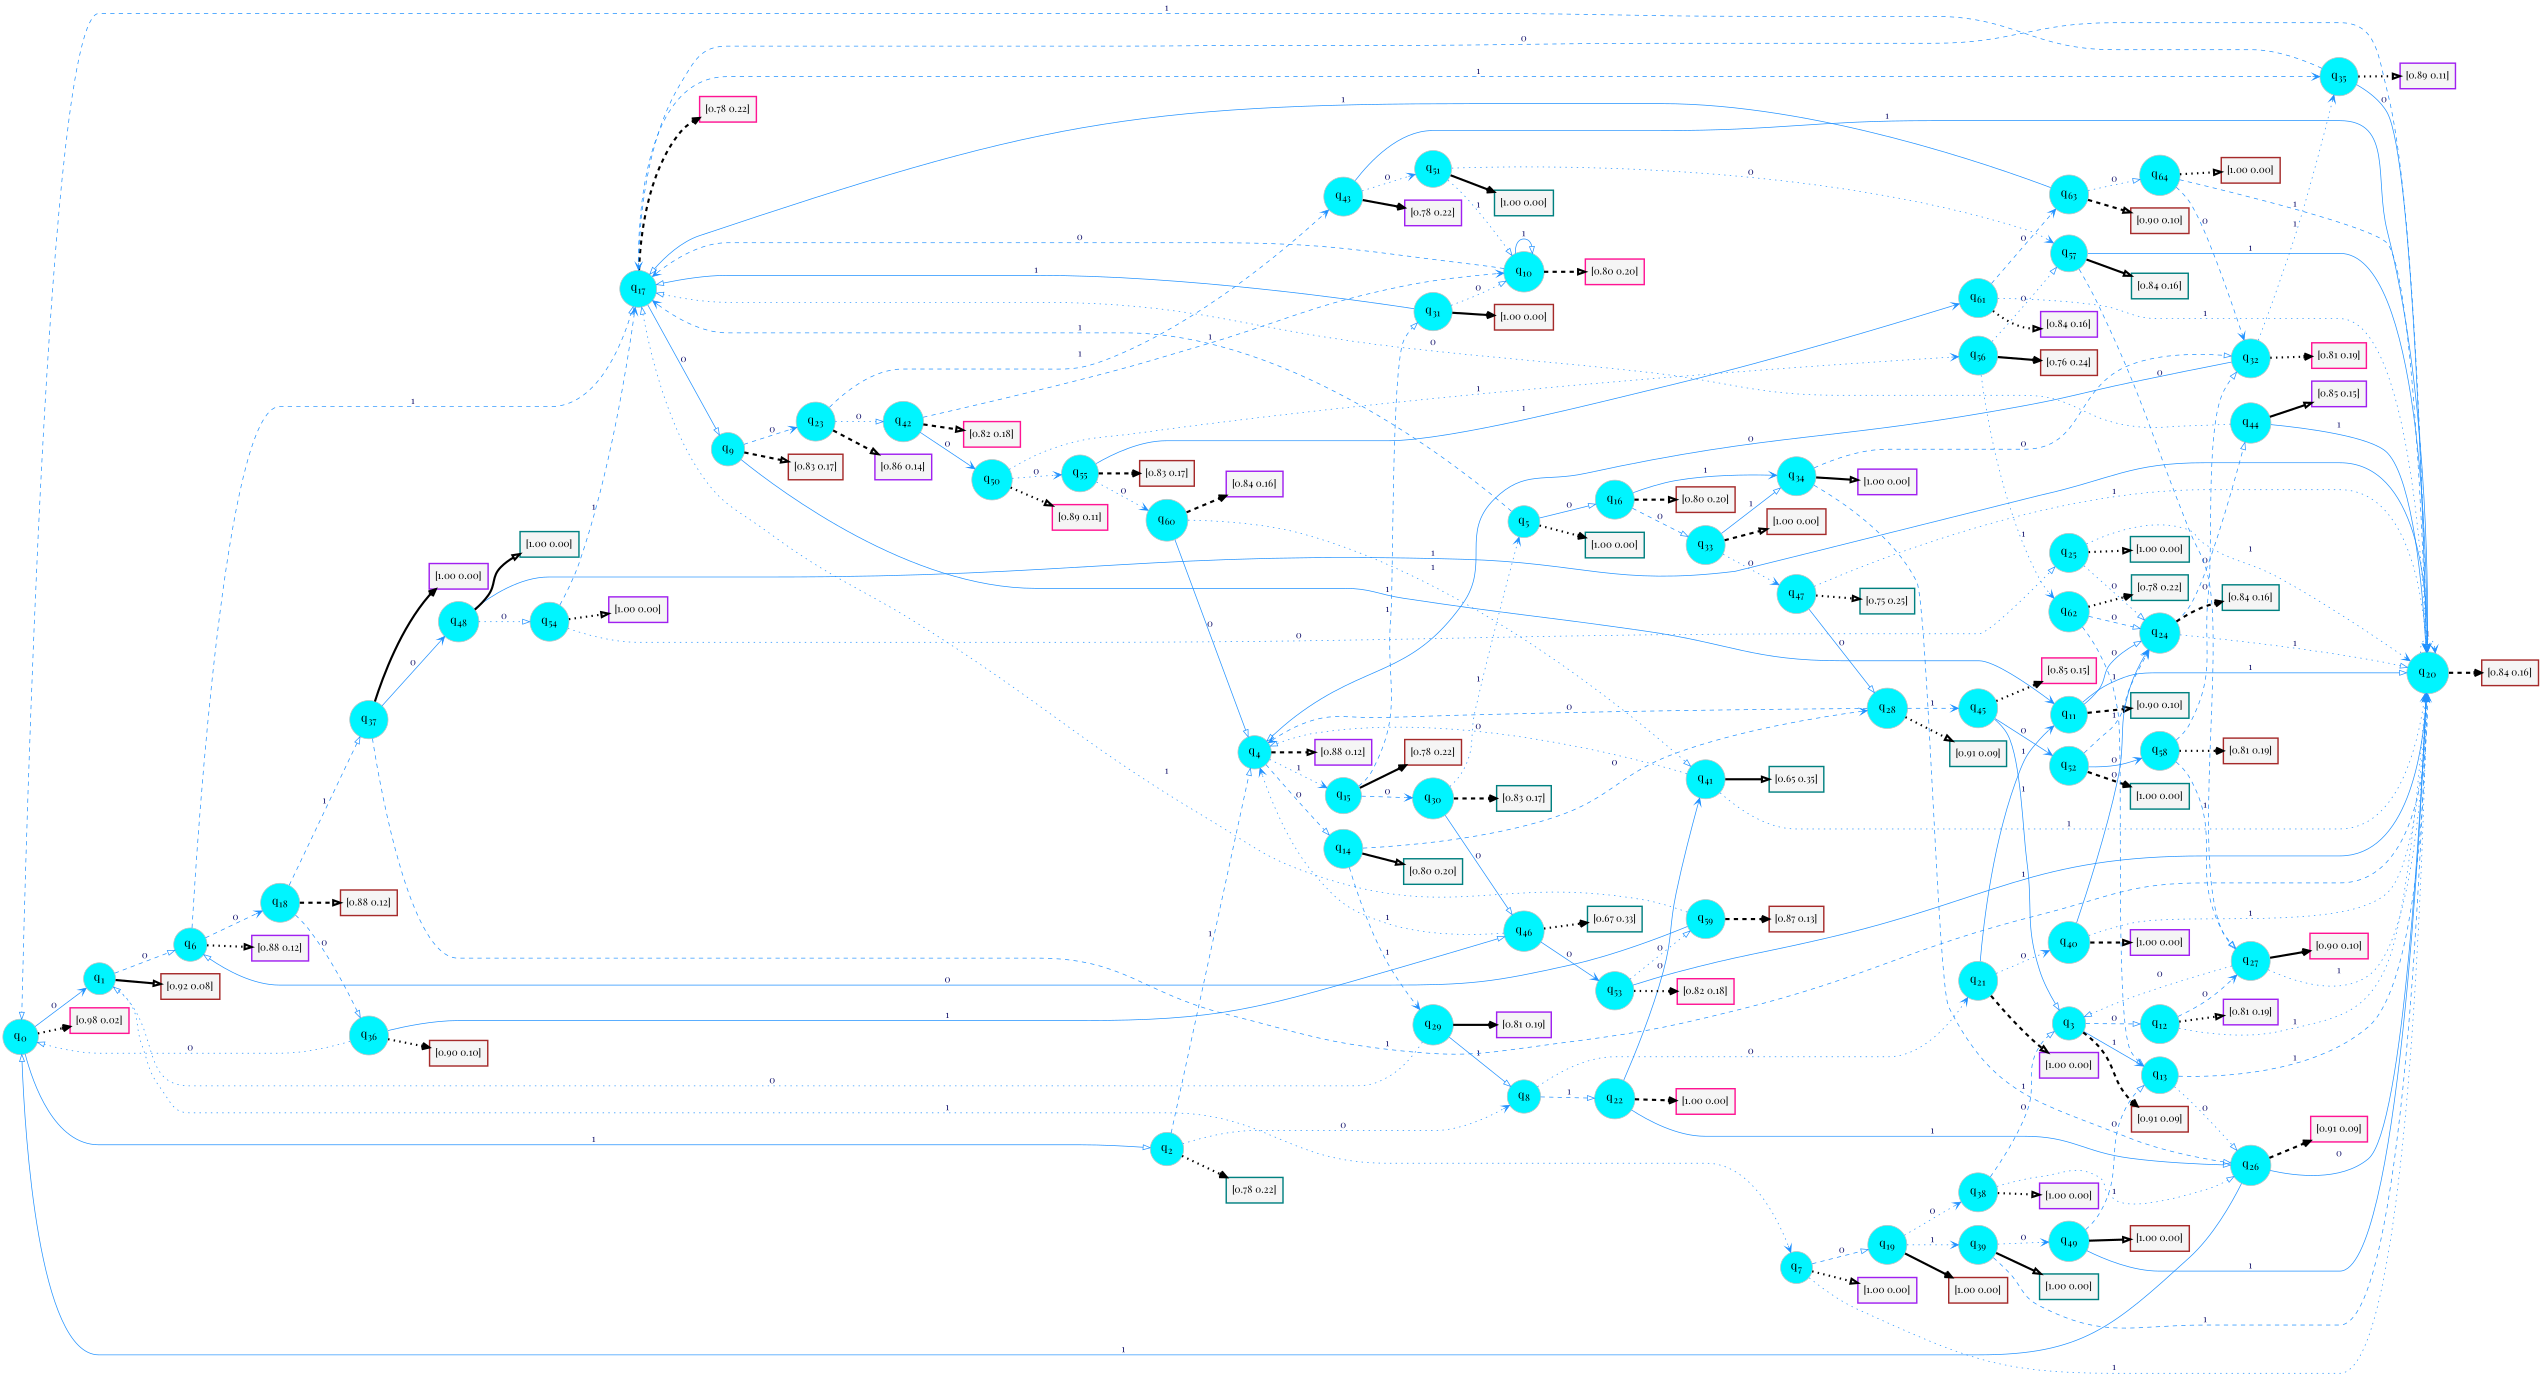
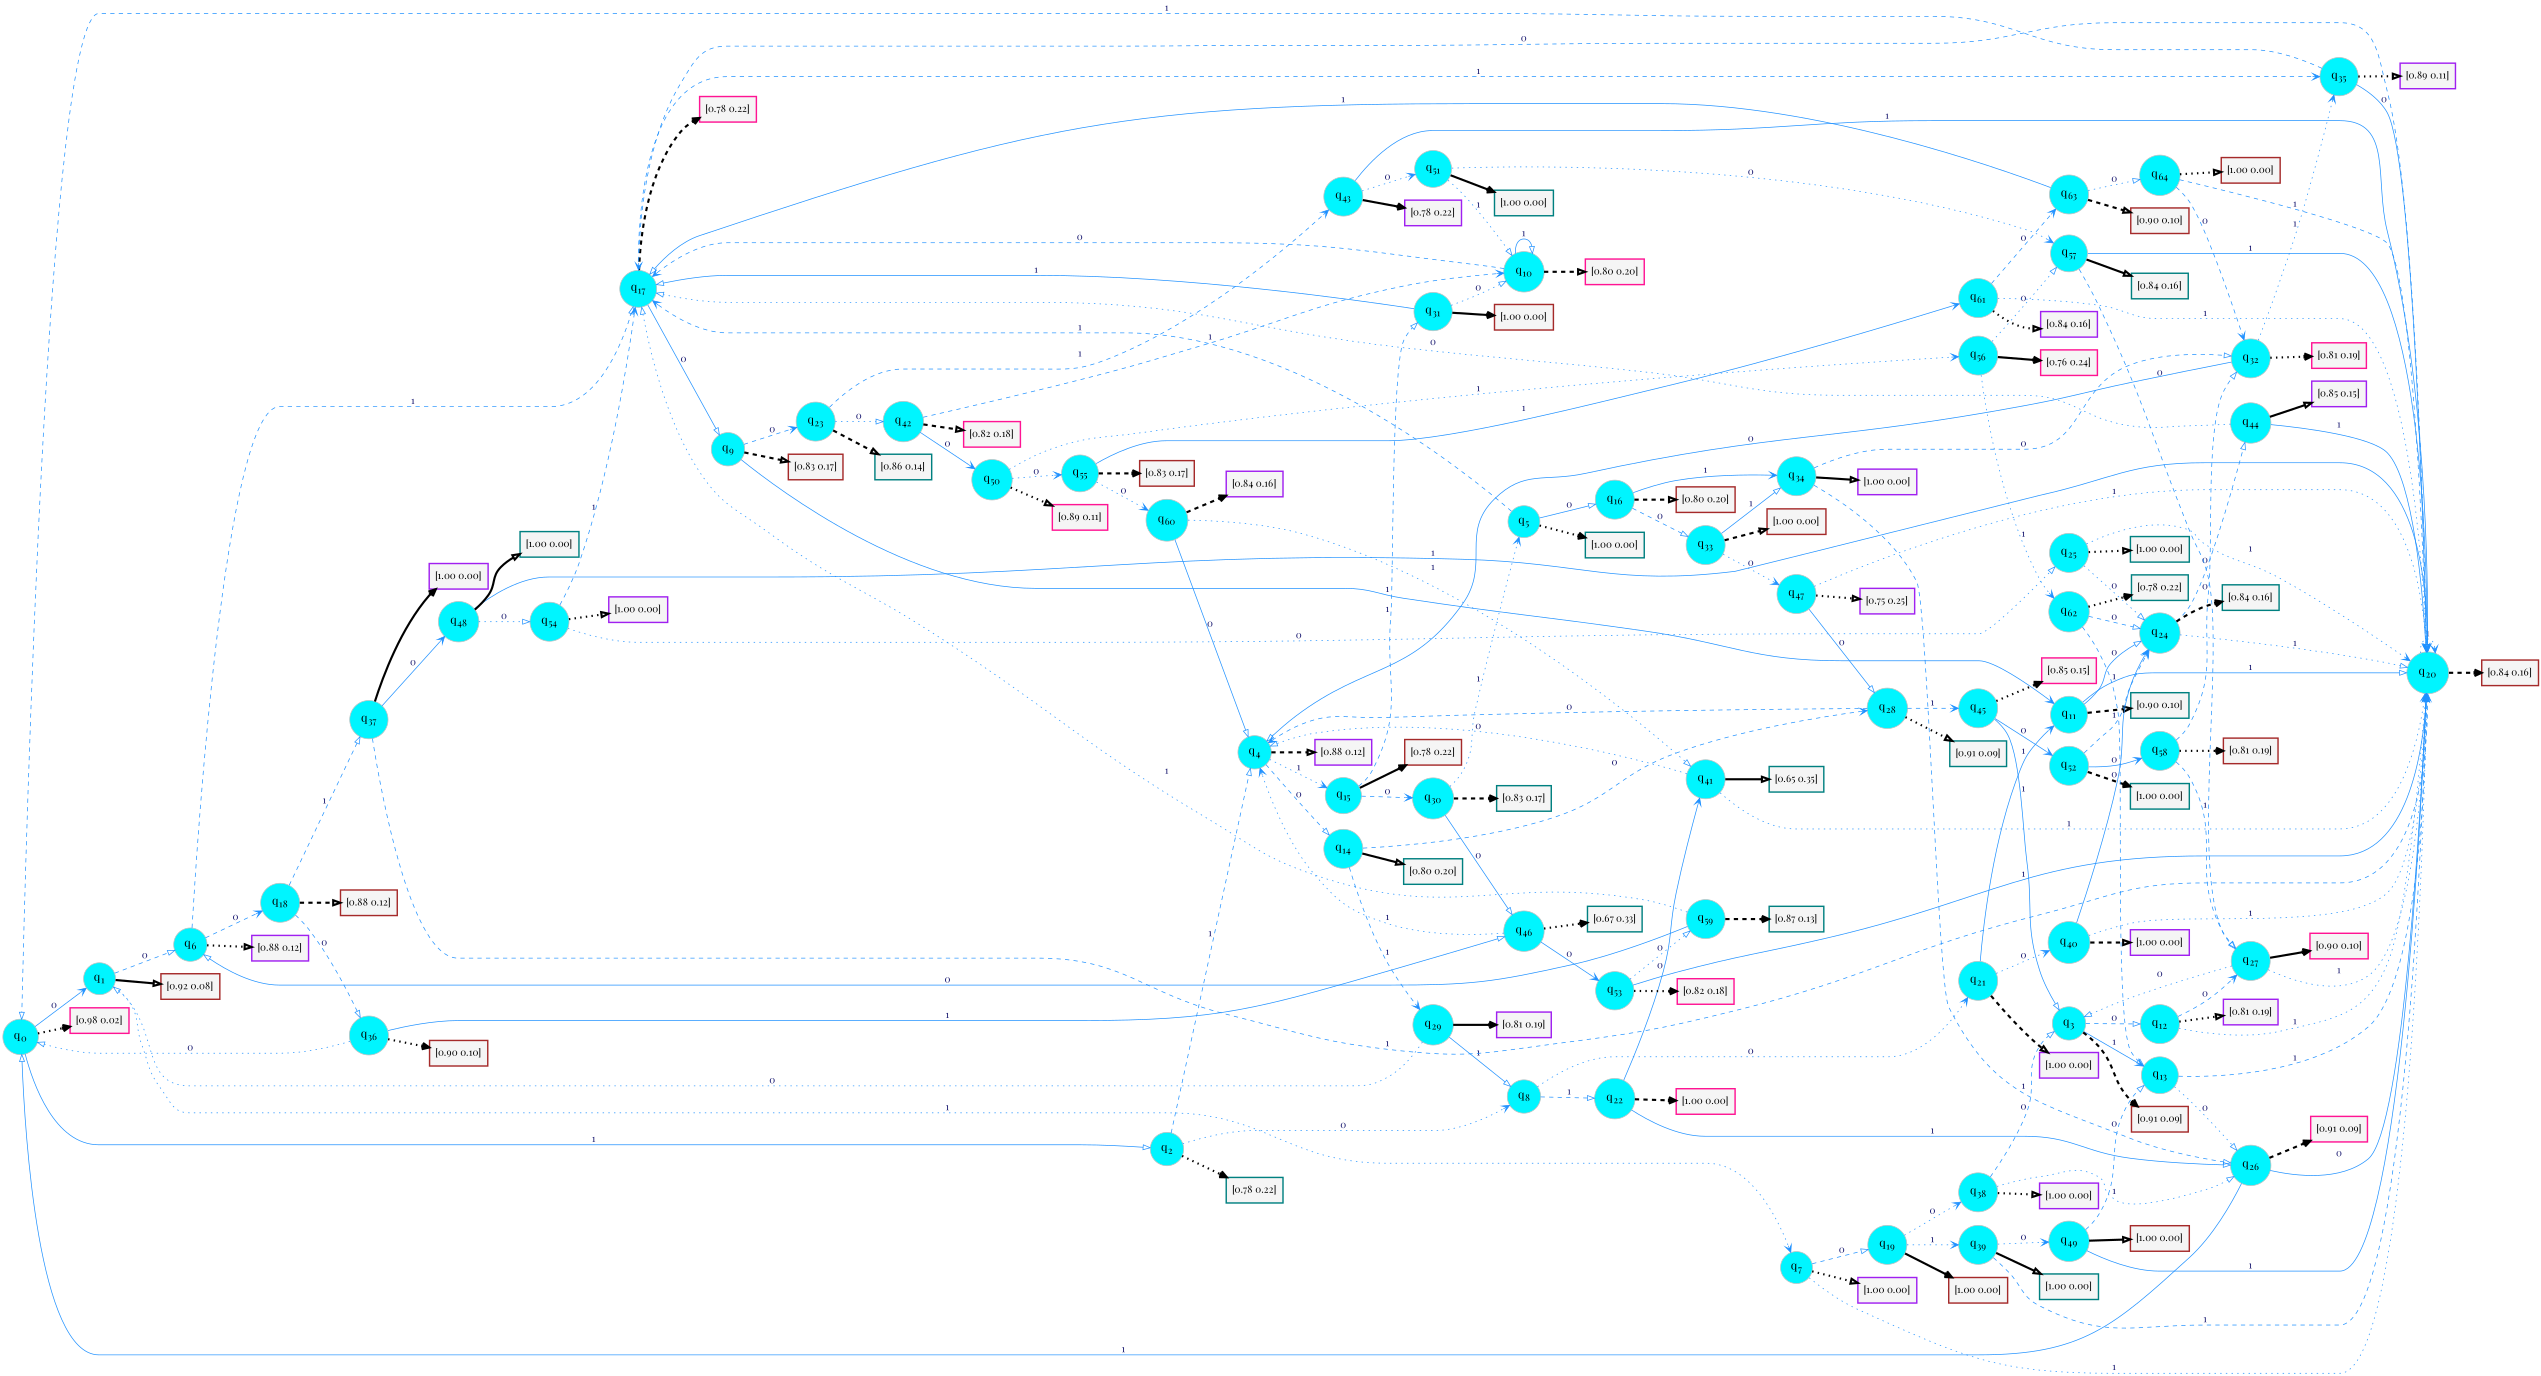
(2069, 363) -> (2069, 363)
(903, 467) -> (903, 467)
(1887, 601) -> (1887, 601)
(1796, 919) -> (1796, 919)
